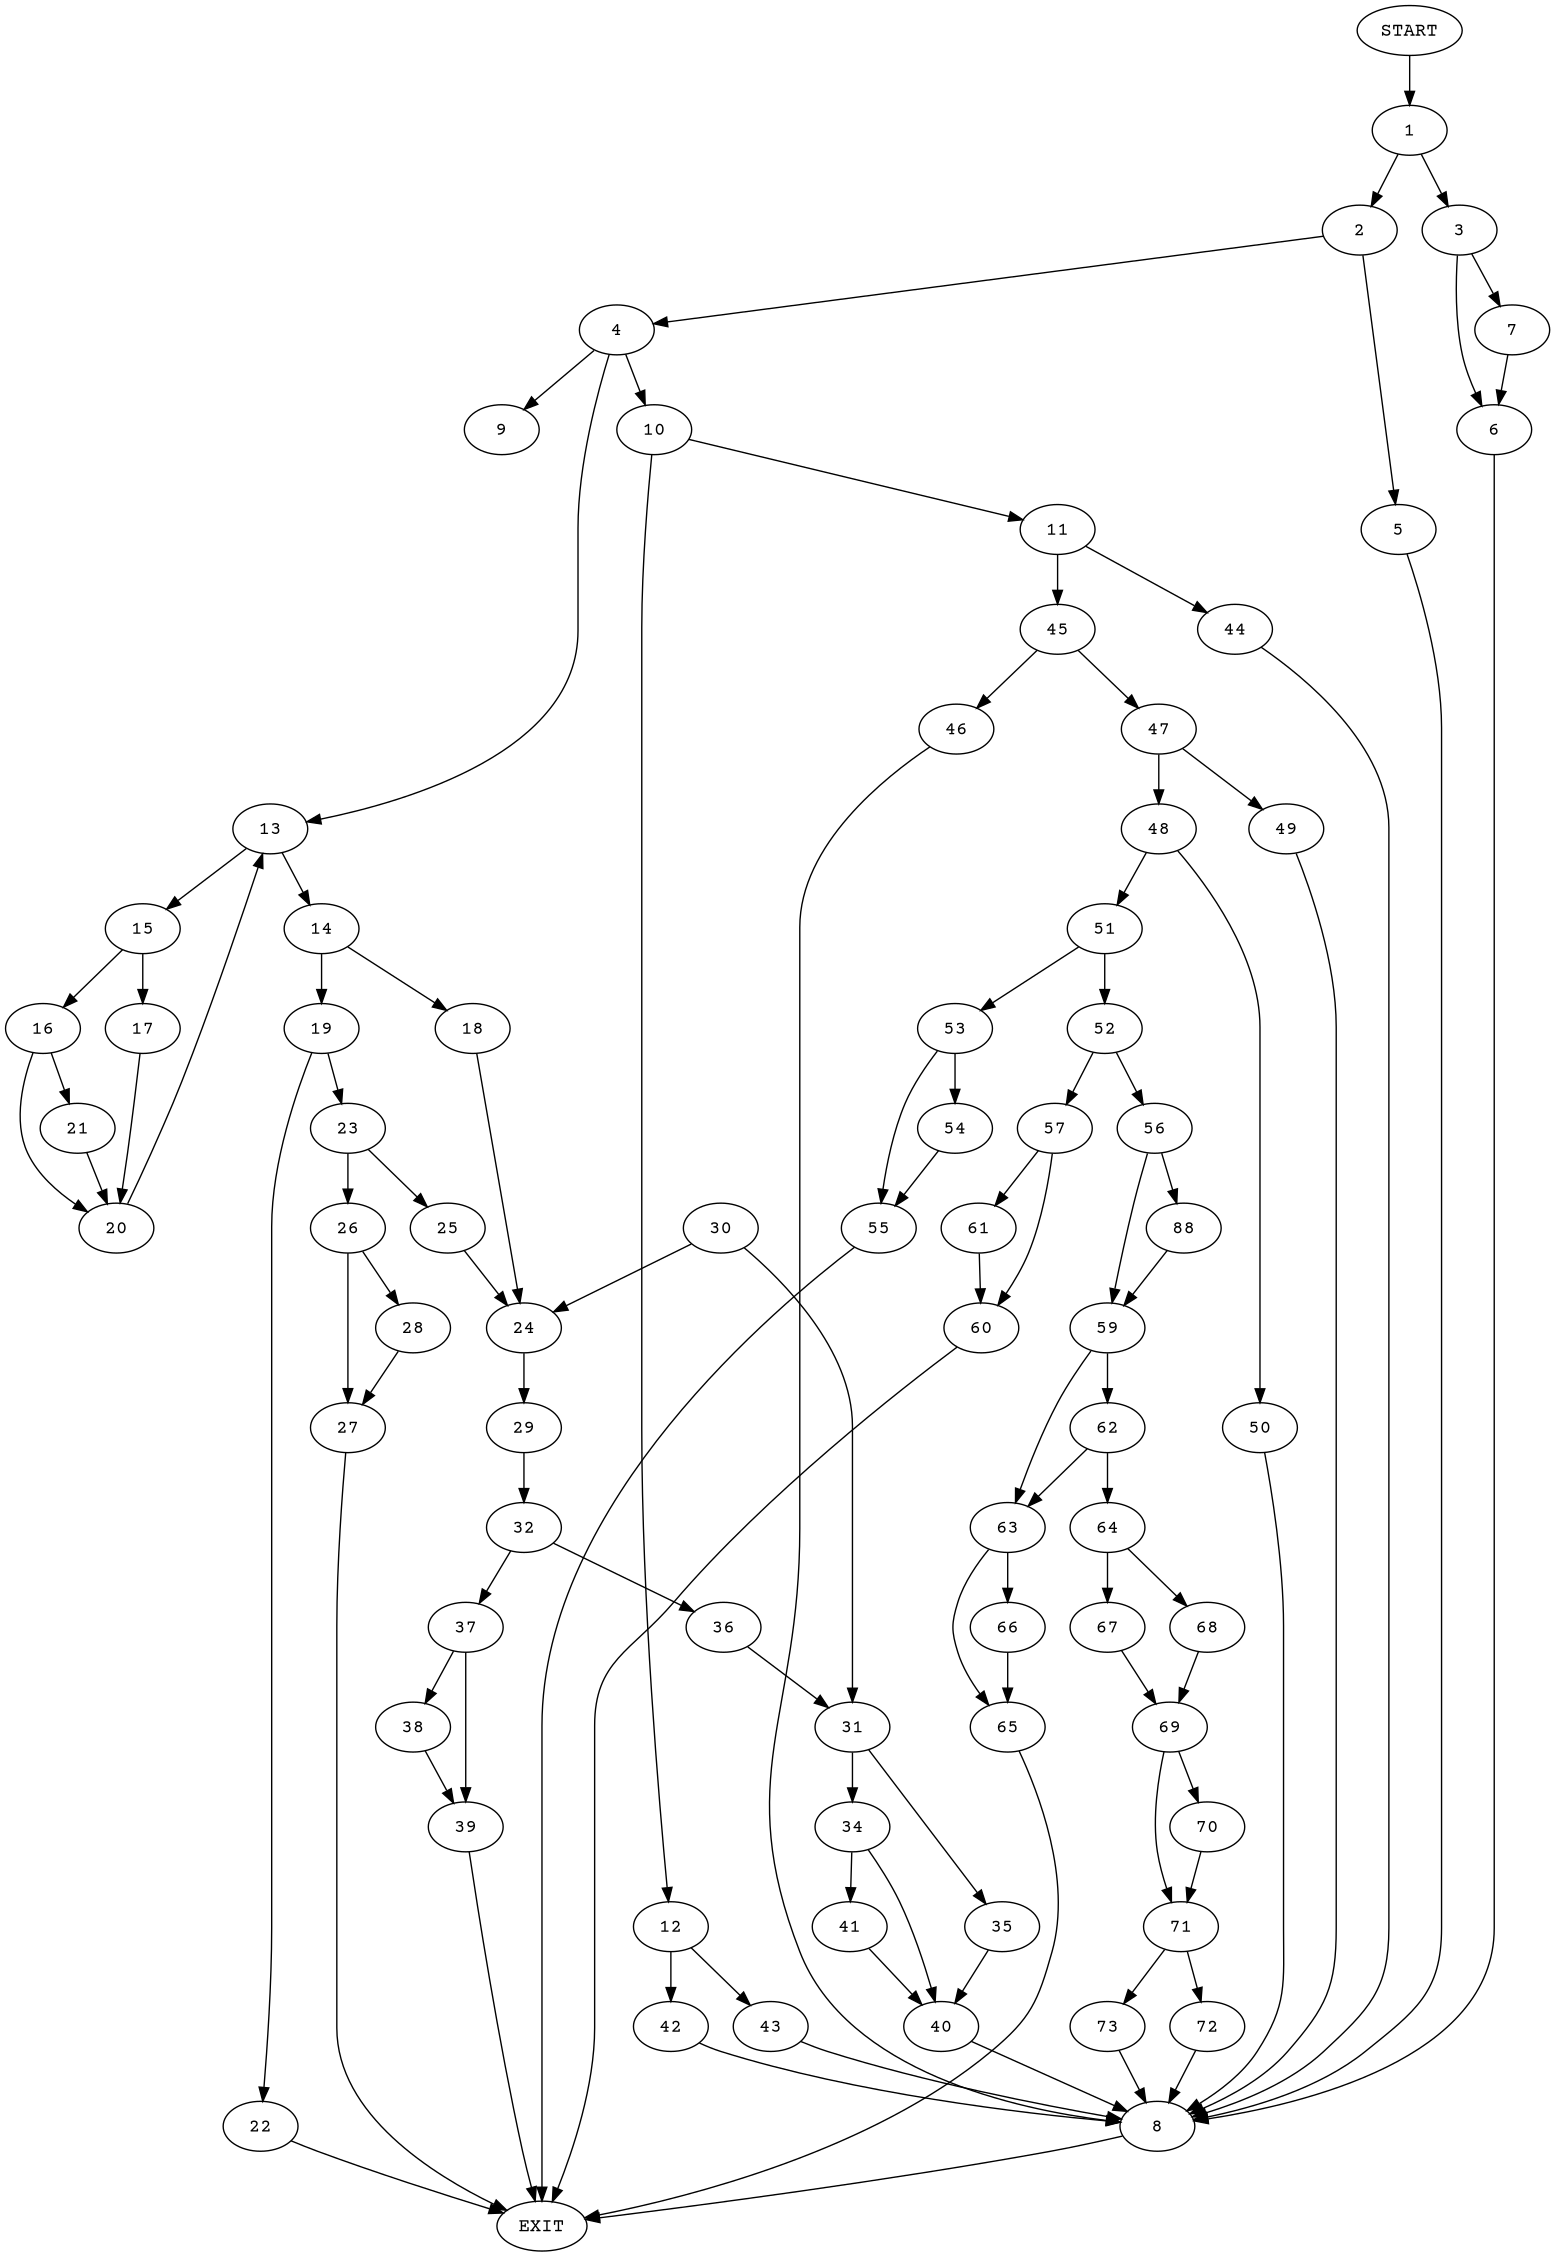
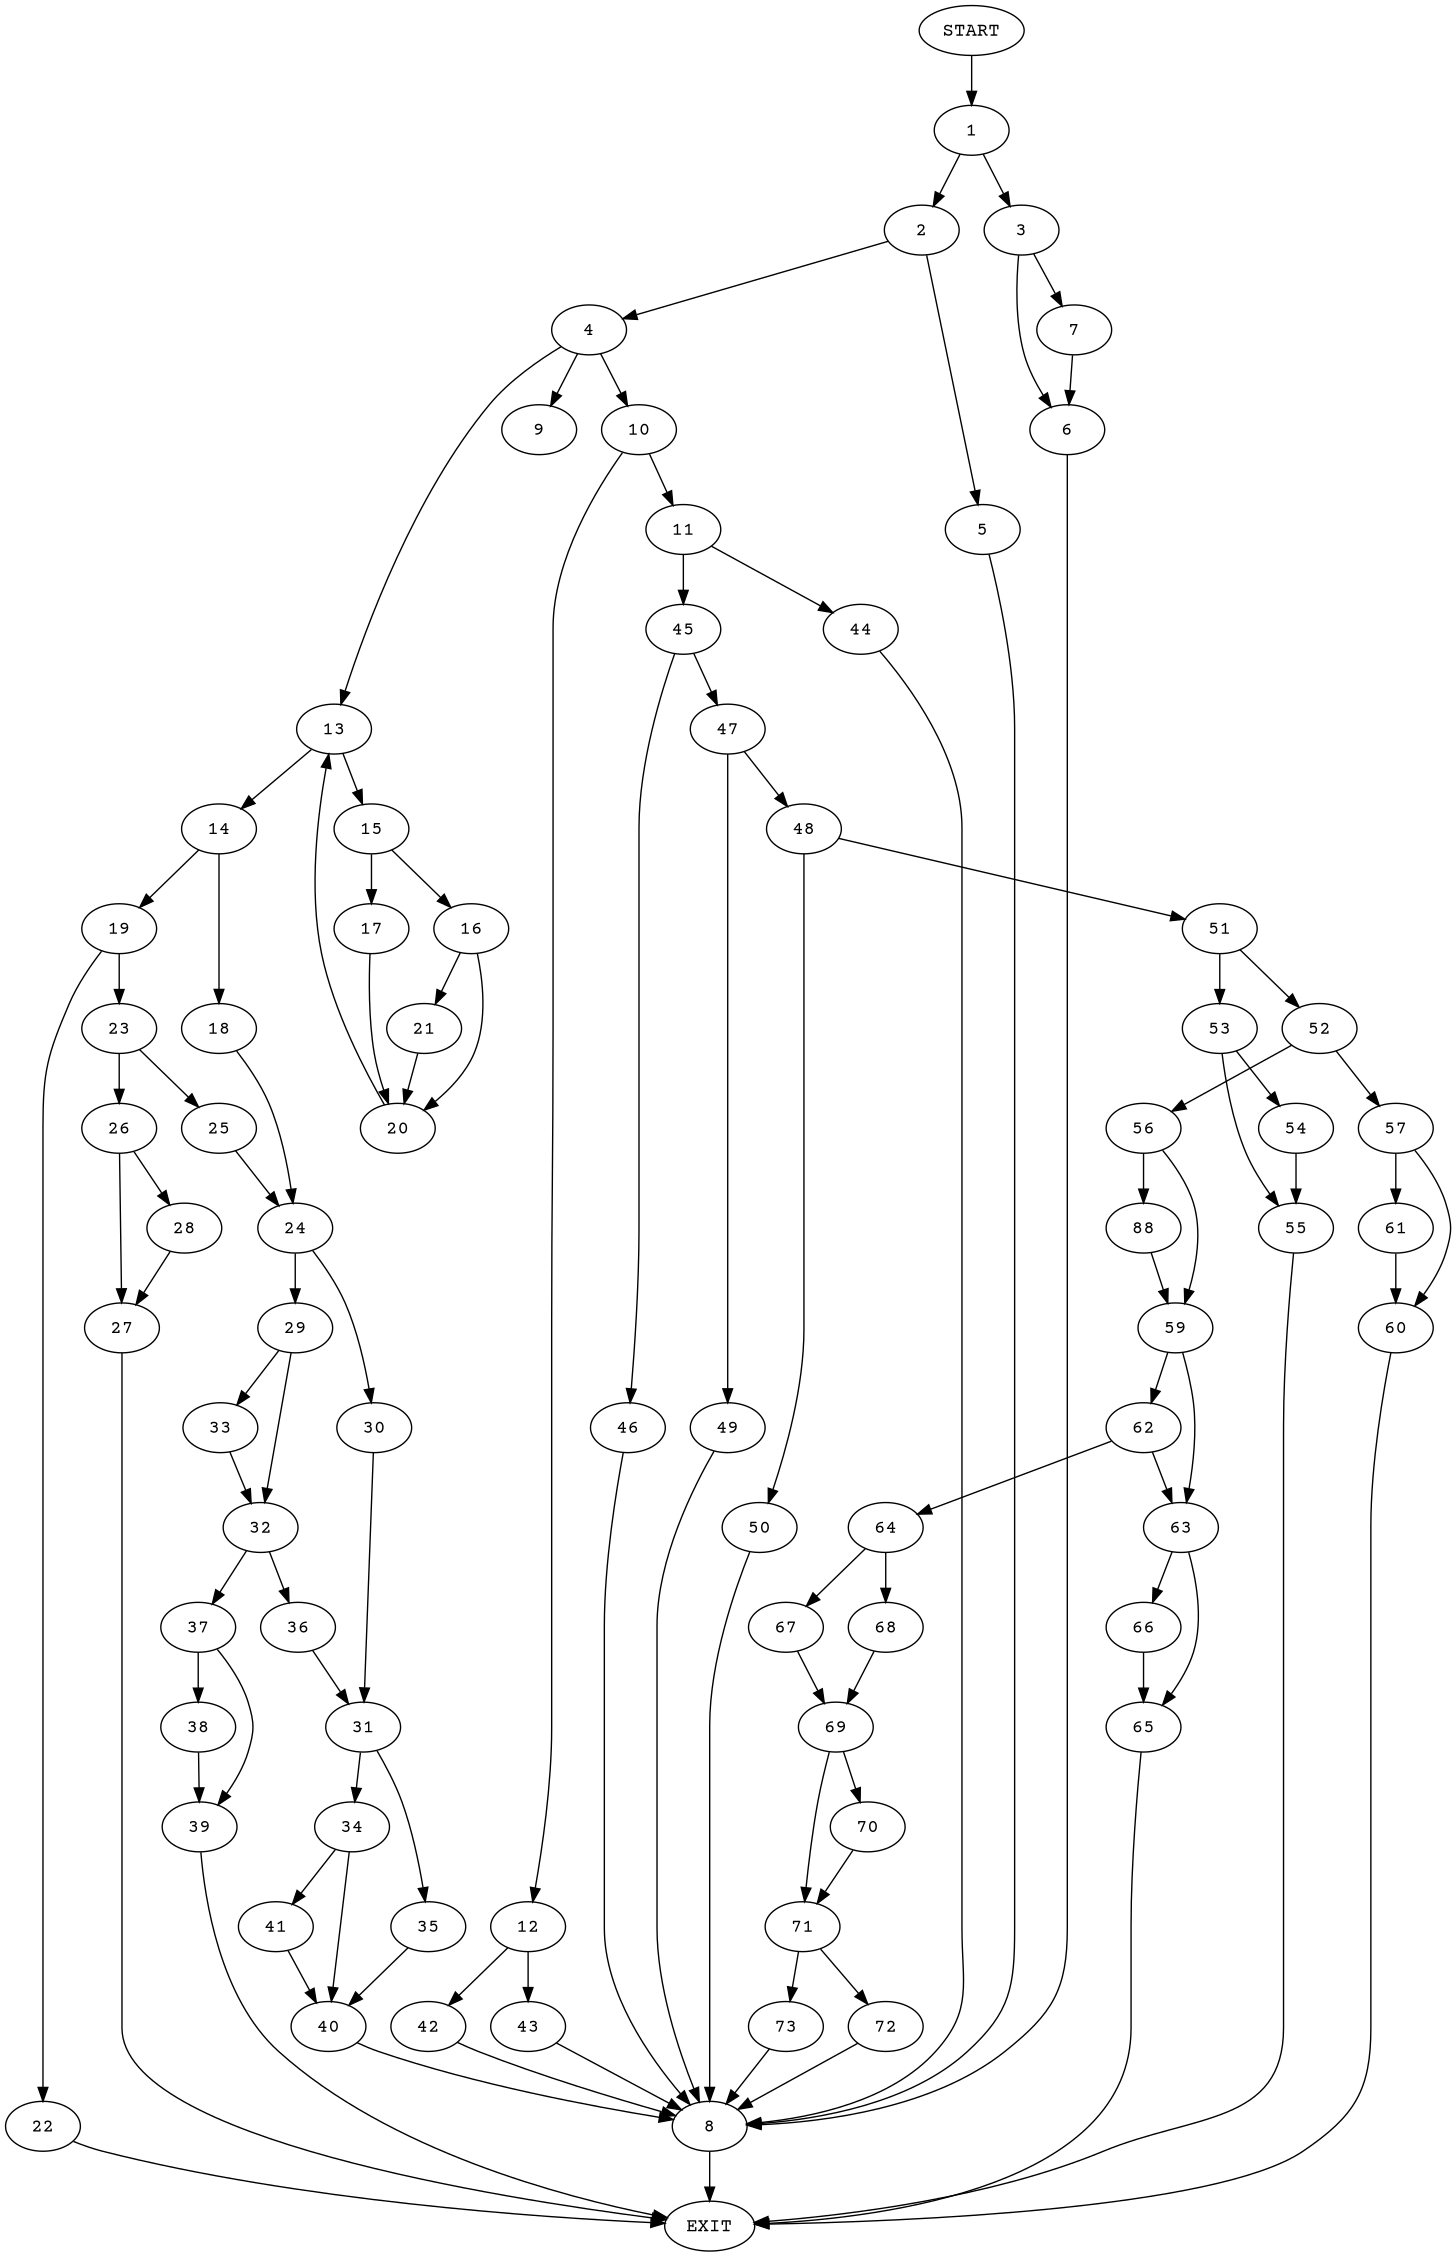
(629, 1275) -> (350, 1316)
none -> (220, 1428)
